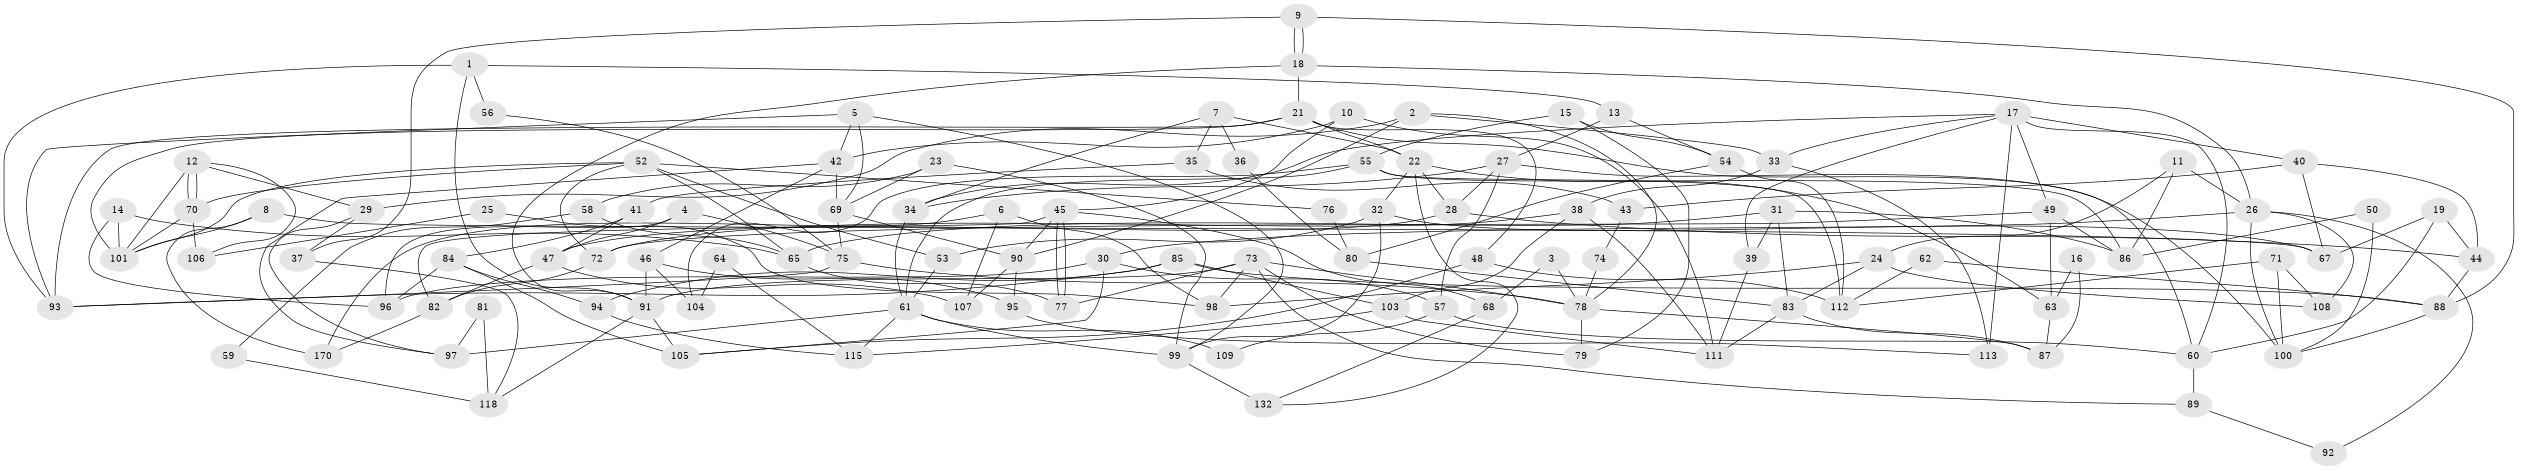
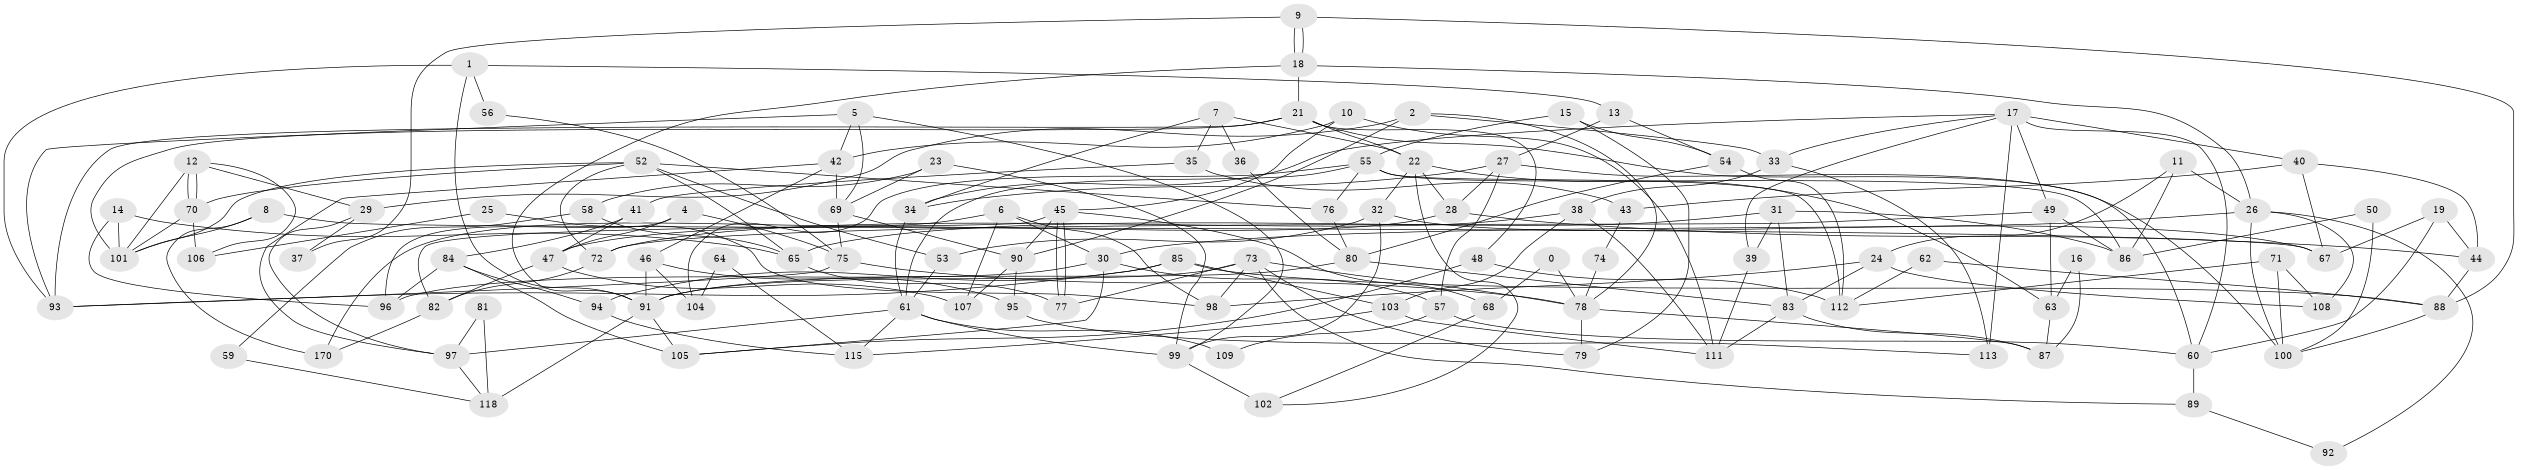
none -> (1348, 186)
none -> (1053, 235)
(1552, 259) -> (1552, 259)
none -> (997, 276)
(464, 282) -> (470, 381)
(1264, 405) -> (1264, 405)
